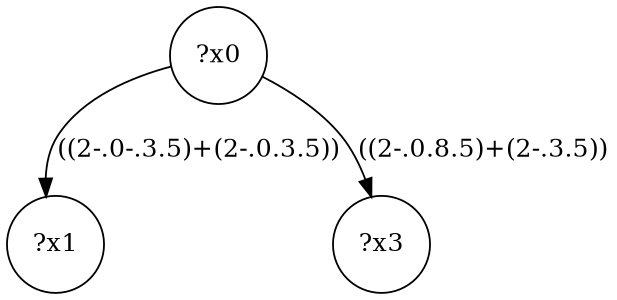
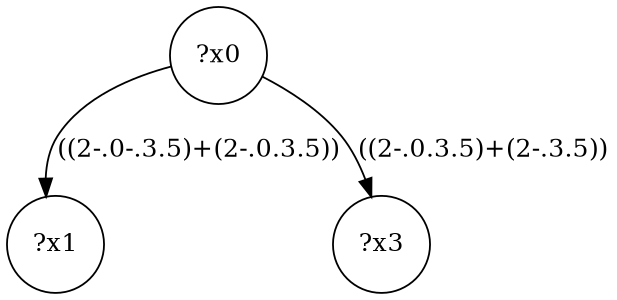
(484, 150) -> (484, 150)
